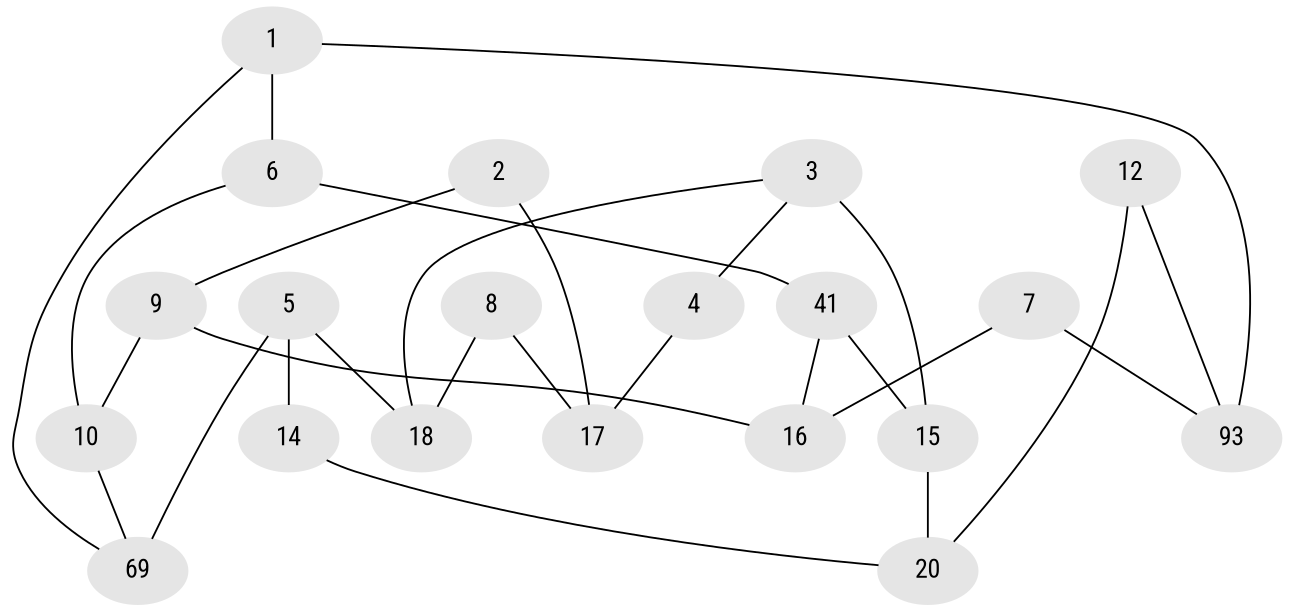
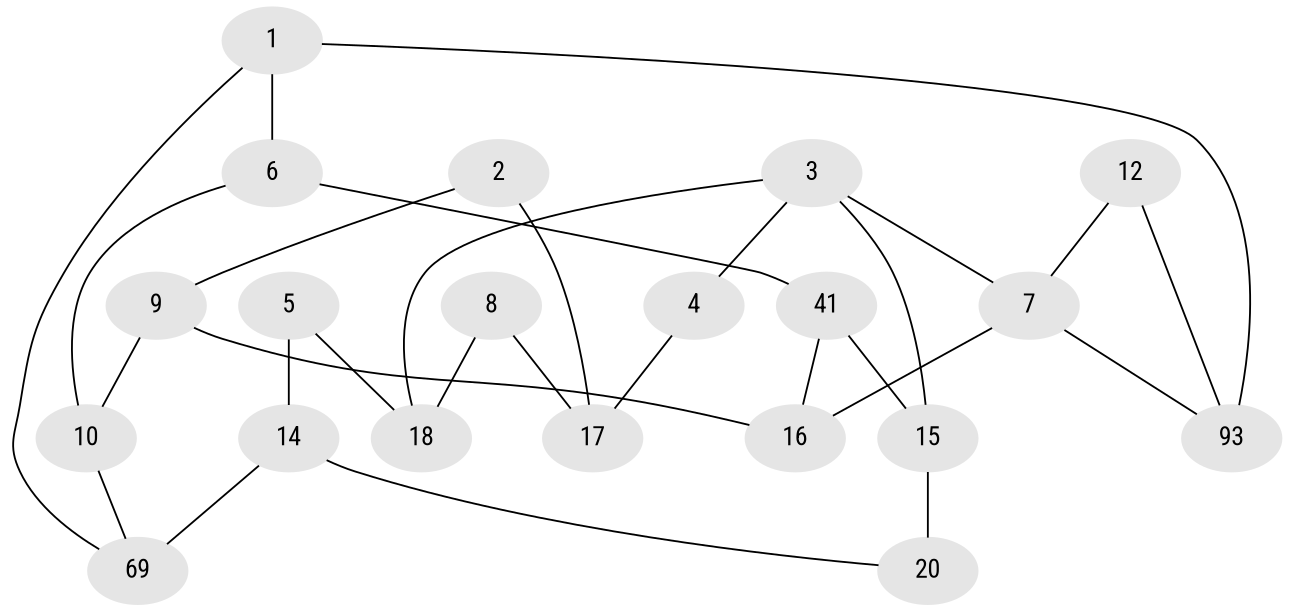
none -> (920, 239)
(1070, 388) -> (1080, 239)
(206, 435) -> (213, 505)
